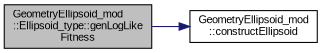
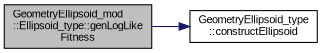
(254, 27) -> (254, 27)
